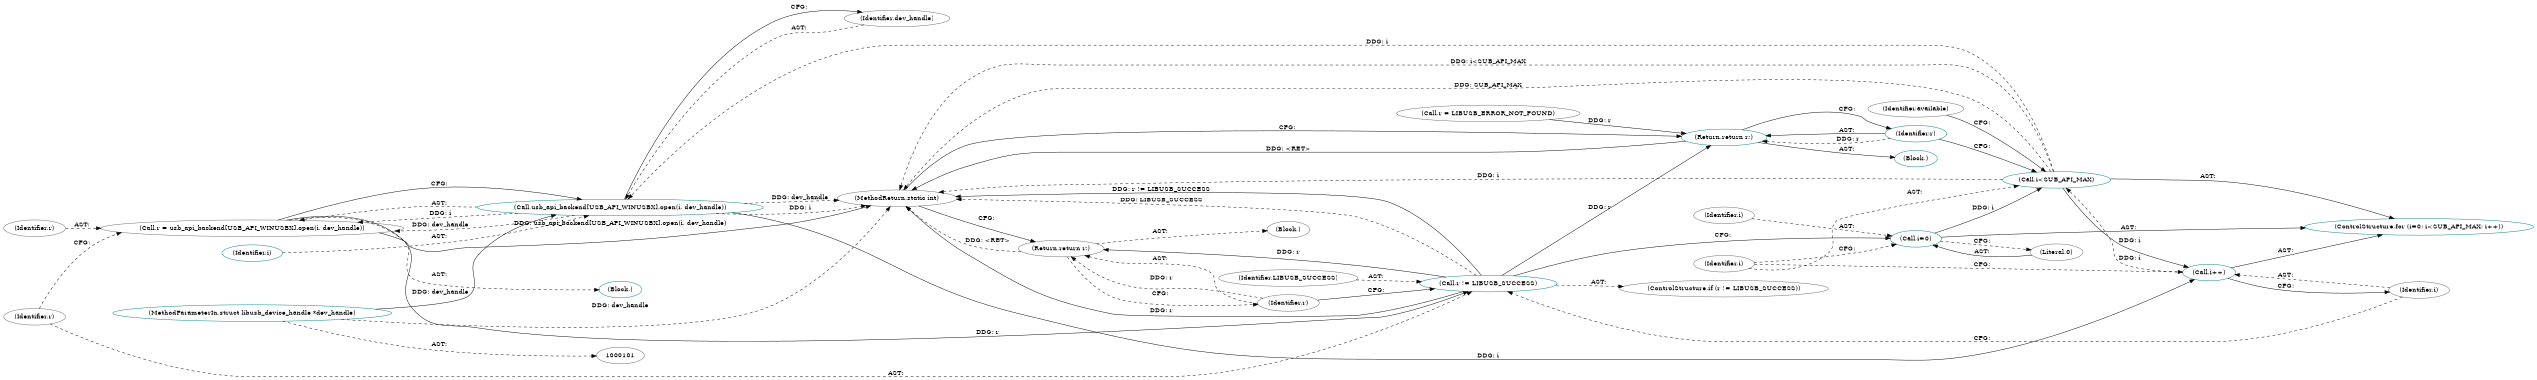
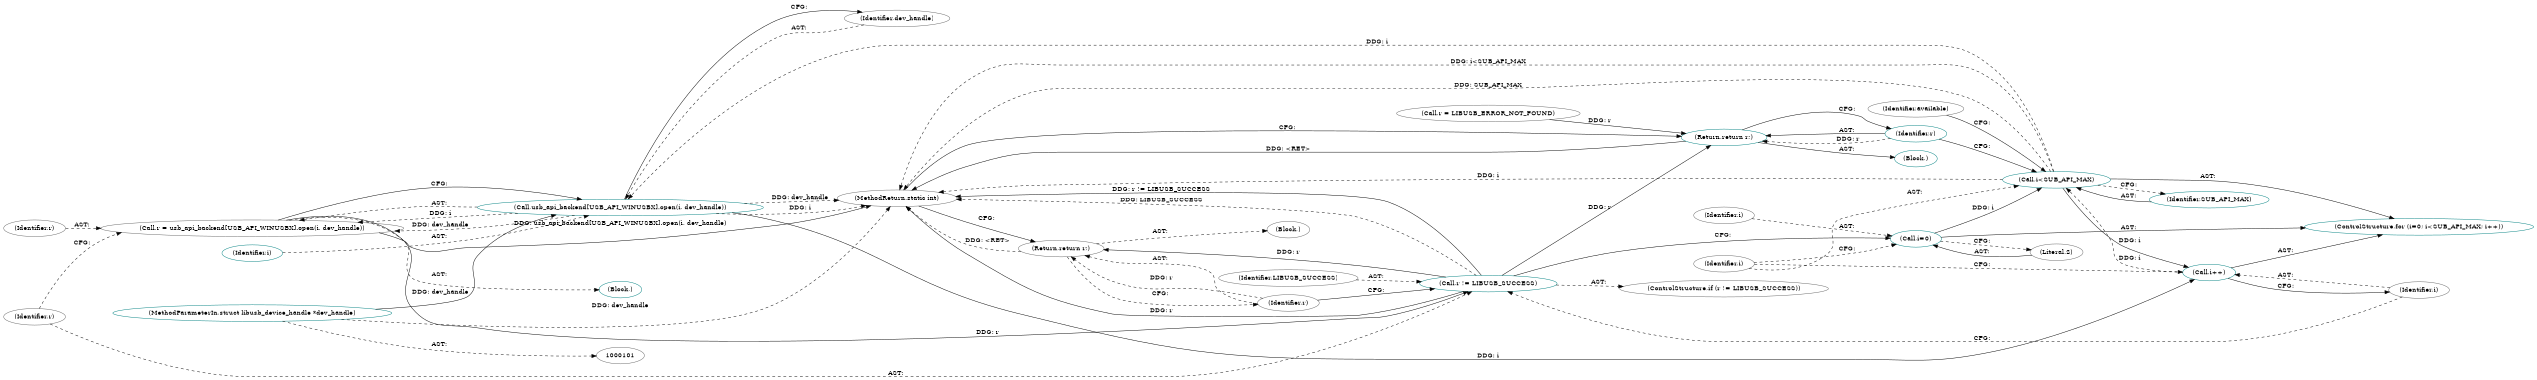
none -> (2209, 200)
(2057, 252) -> (2057, 252)
